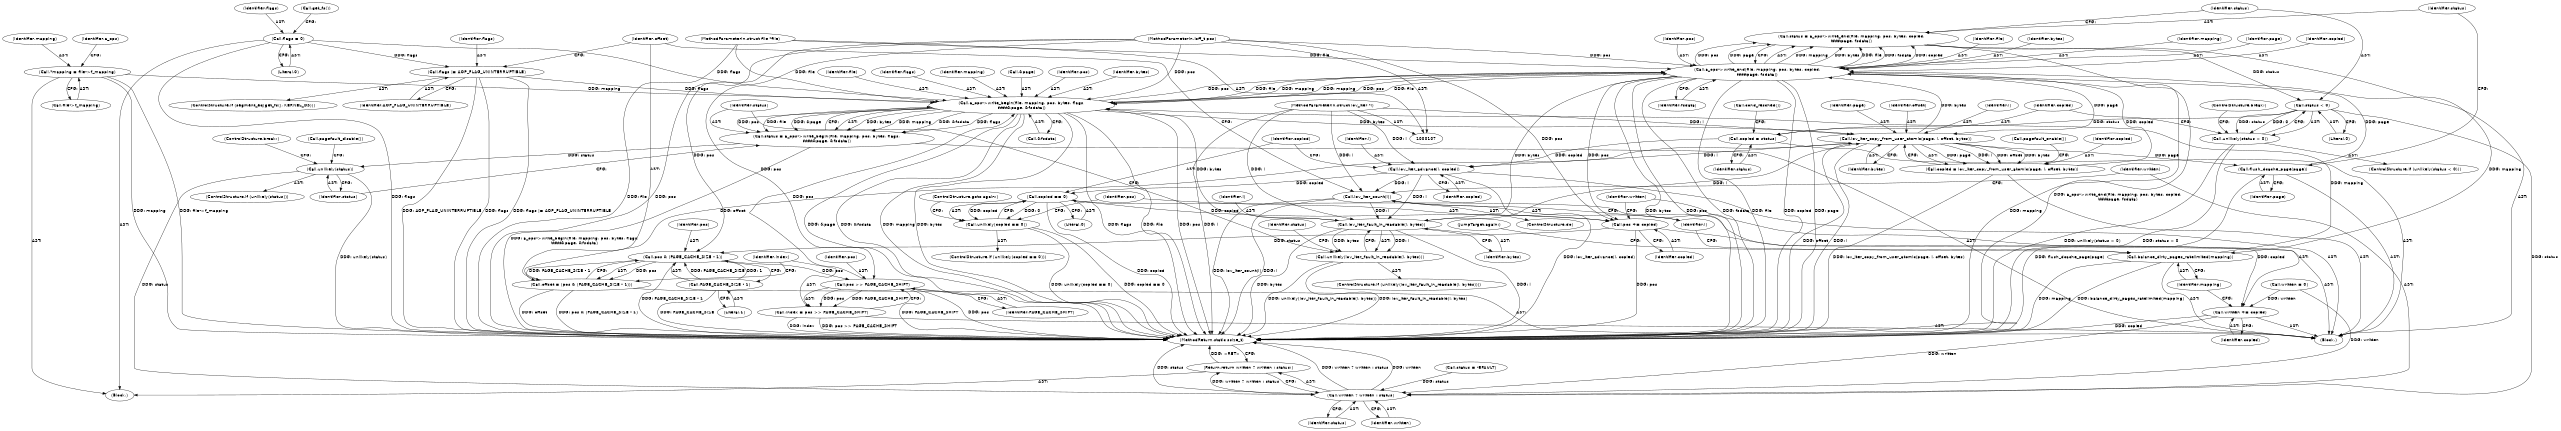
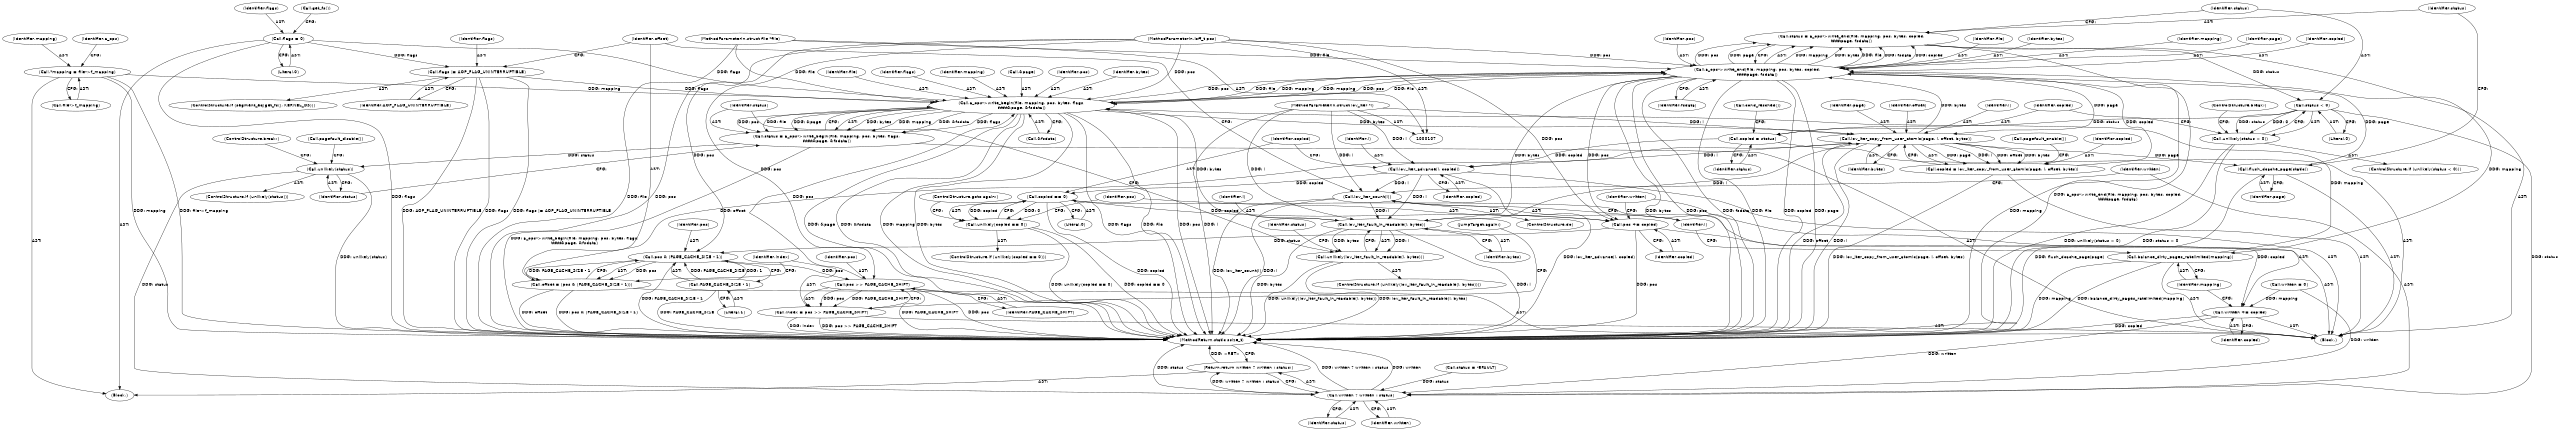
(2273, 169) -> (2273, 169)
(1719, 249) -> (1243, 297)
(2282, 298) -> (2282, 298)
